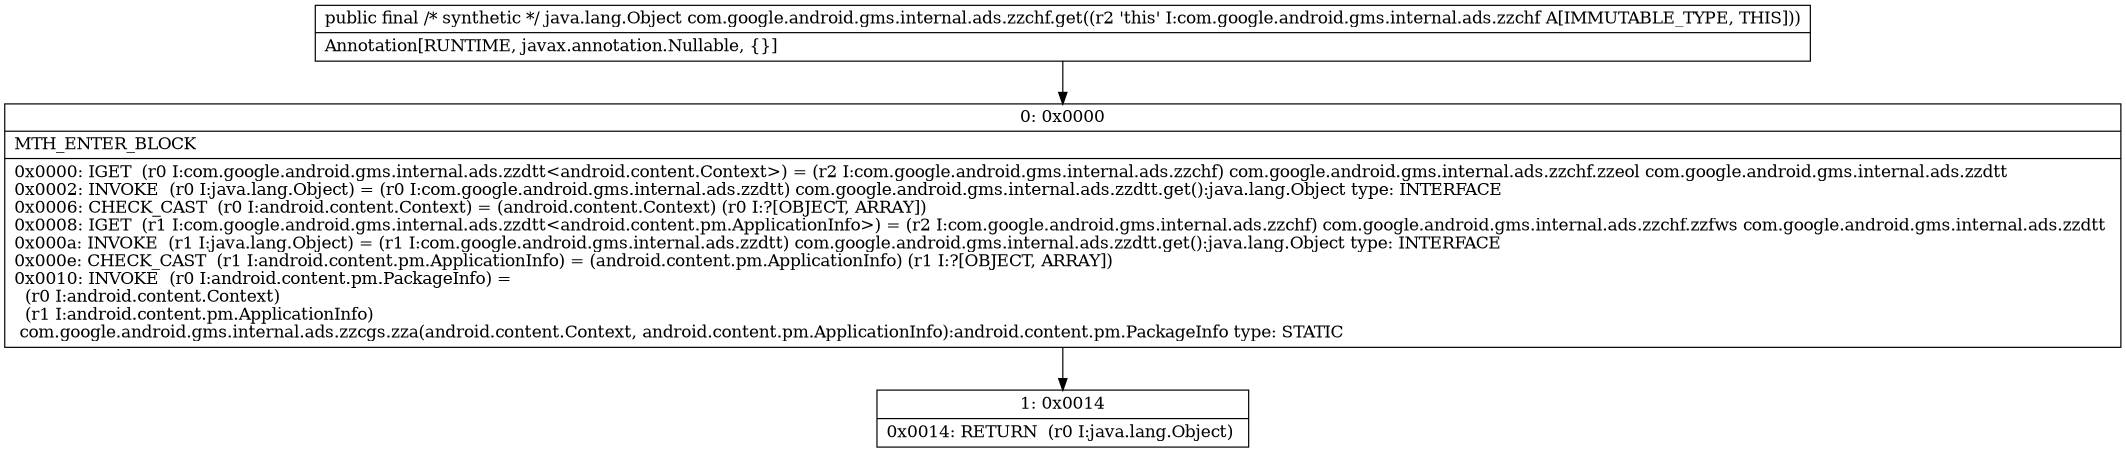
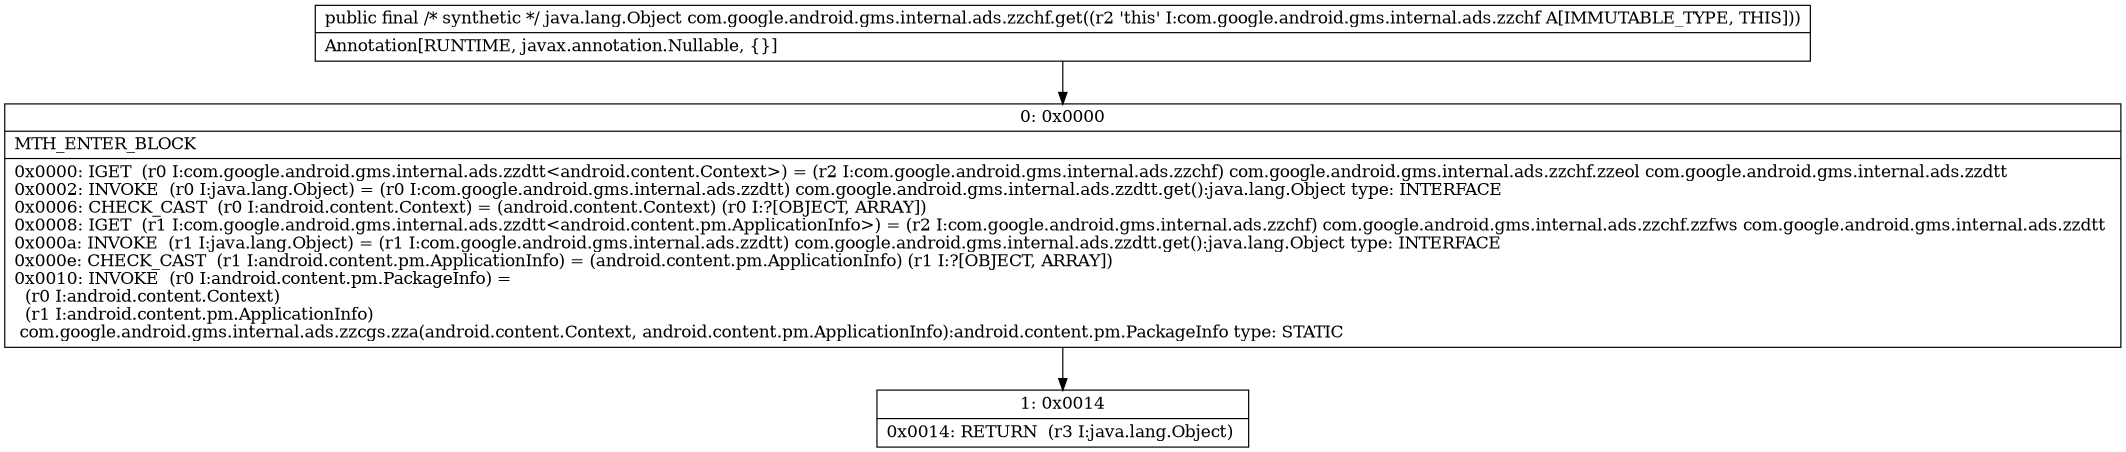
(1063, 432) -> (1063, 432)
